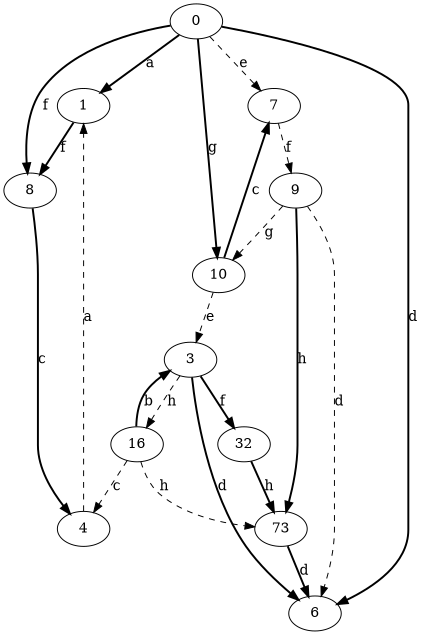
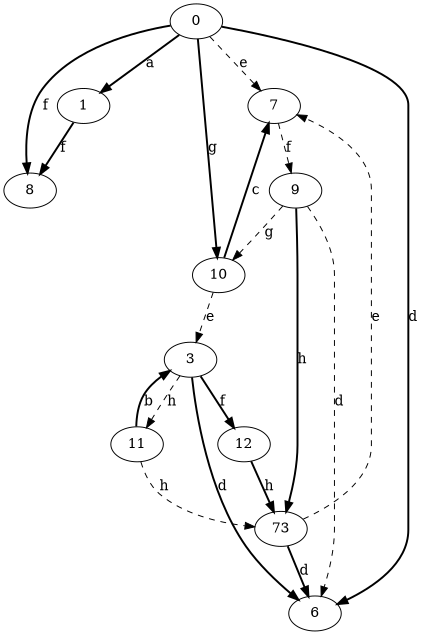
none -> (371, 319)
(137, 444) -> (137, 444)
(244, 444) -> (244, 444)
(84, 529) -> none
